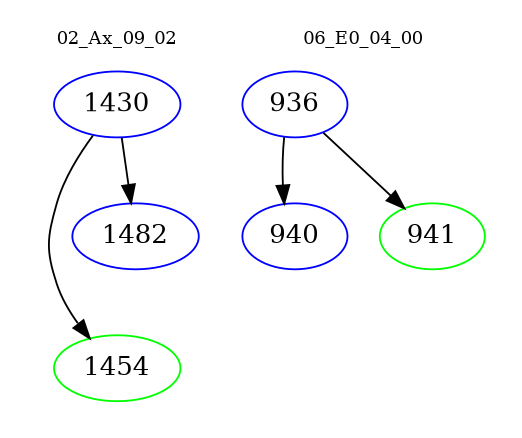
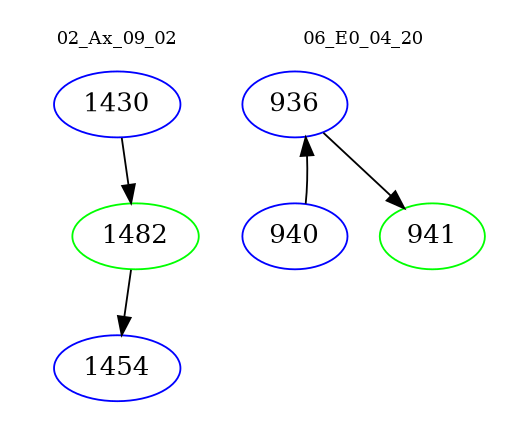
(364, 39) -> (364, 39)
(283, 161) -> (307, 180)
(51, 228) -> (128, 293)
(136, 236) -> (136, 236)
(117, 368) -> (117, 368)
